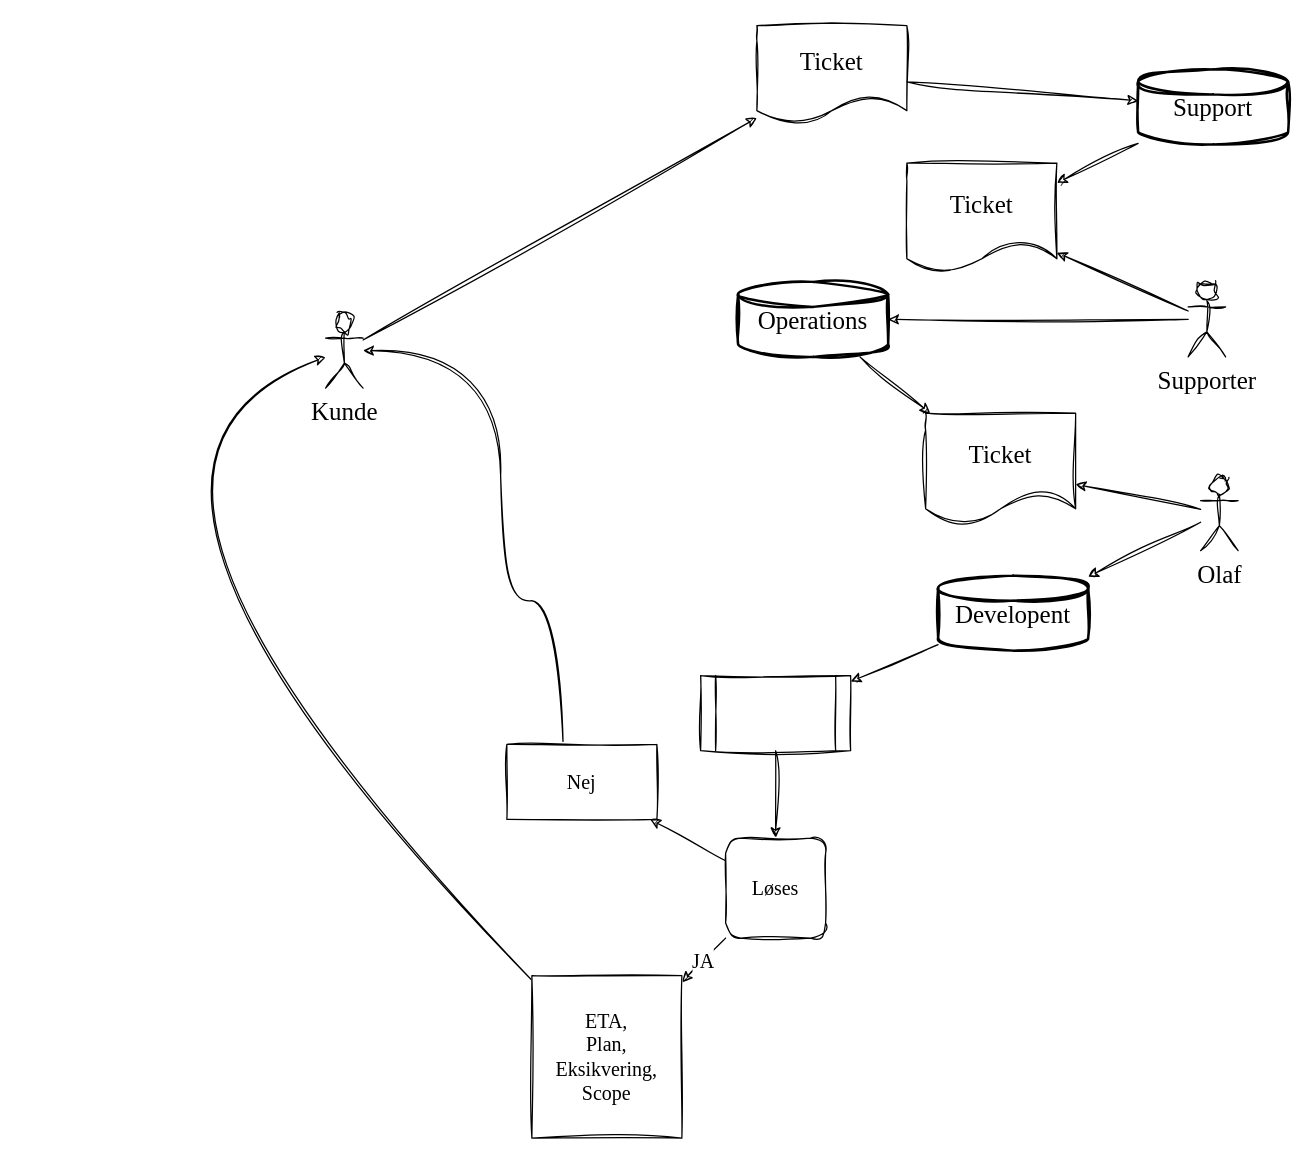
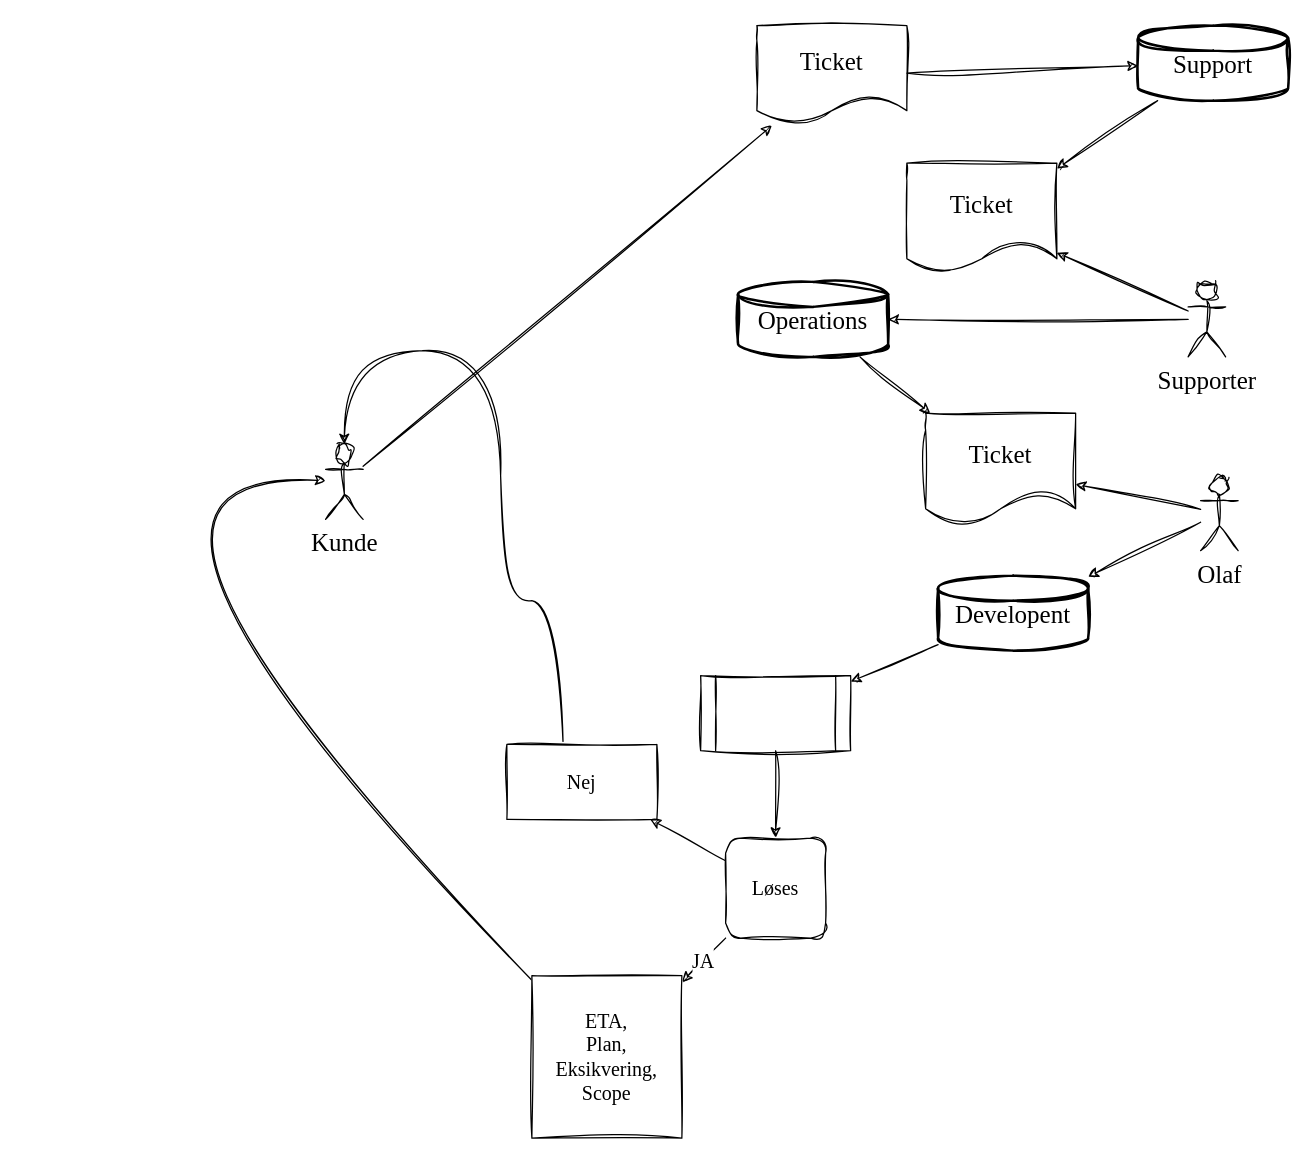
(1213, 107) -> (1213, 63)
(344, 351) -> (344, 482)
